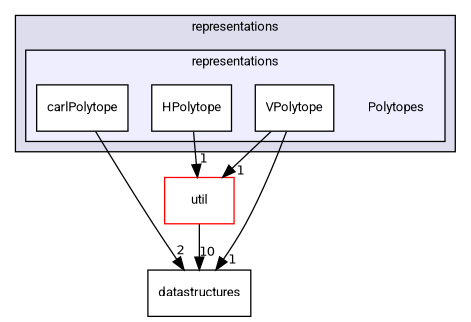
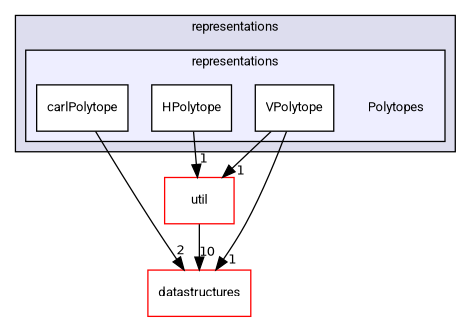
(199, 293) -> (199, 293)
